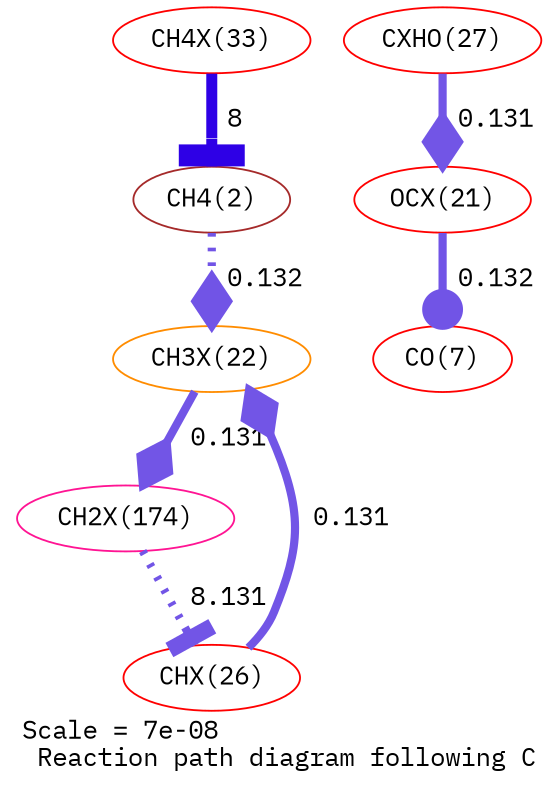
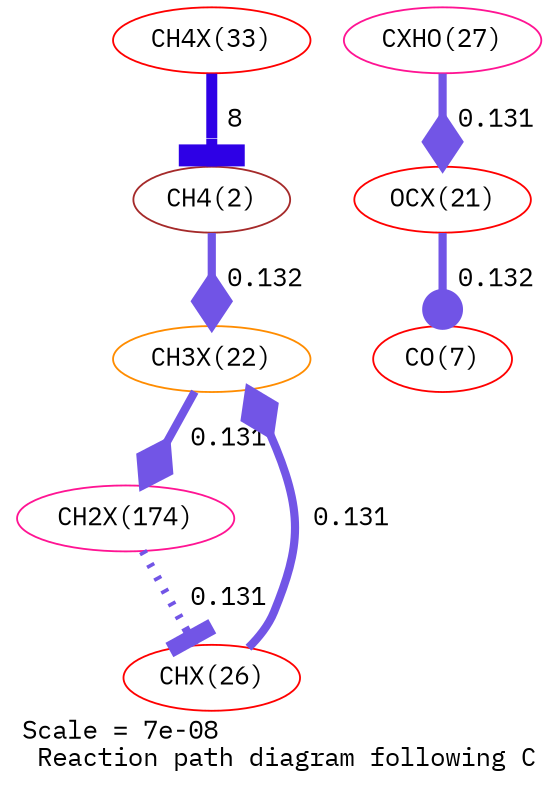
(443, 40) -> (443, 40)
(212, 255) -> (212, 255)
(221, 598) -> (221, 598)
